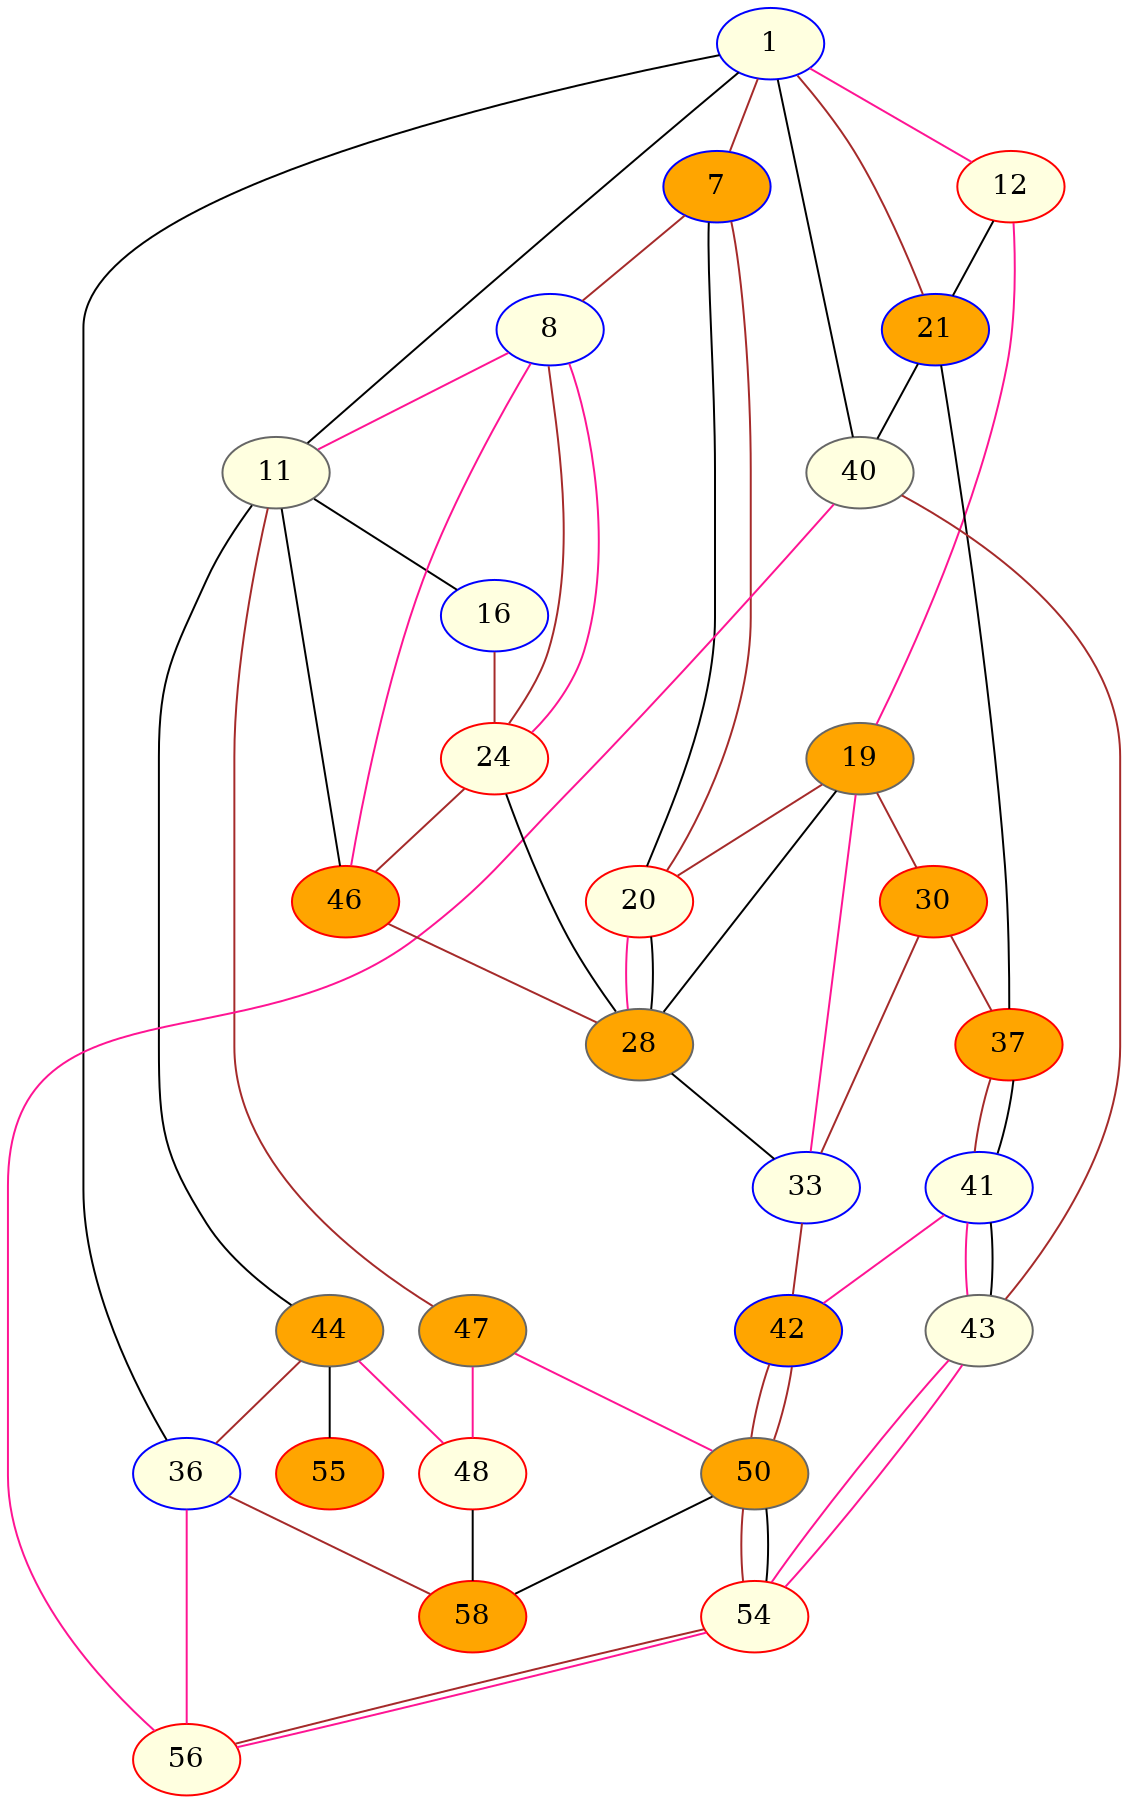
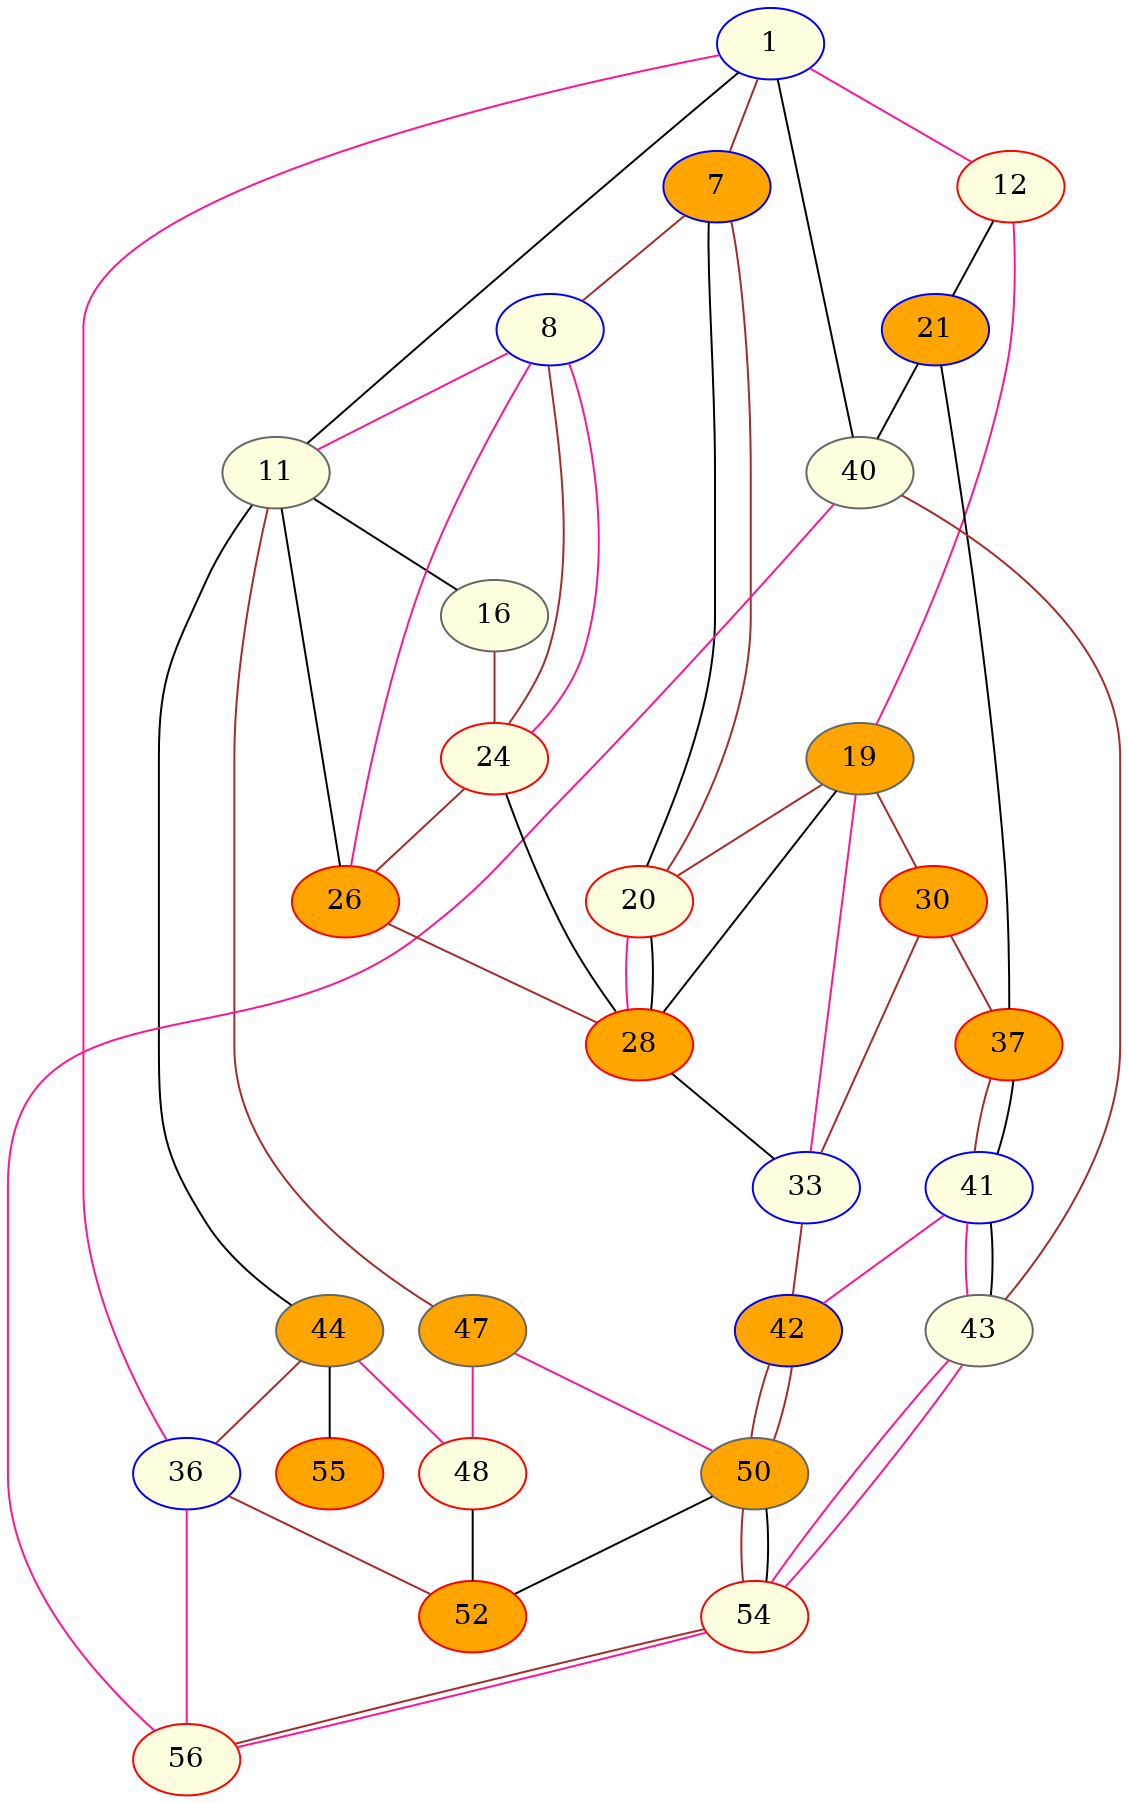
(870, 179) -> none
(83, 534) -> (83, 534)
(495, 616) -> (495, 616)
(346, 902) -> (346, 902)
(640, 1045) -> (640, 1045)
(473, 1617) -> (473, 1617)
